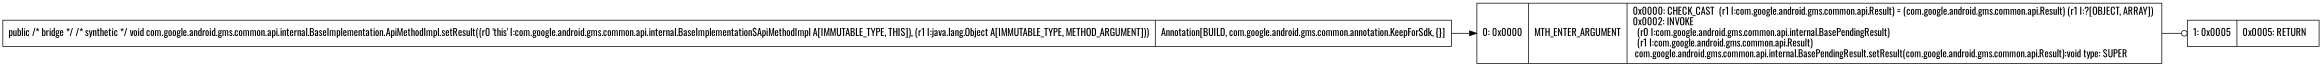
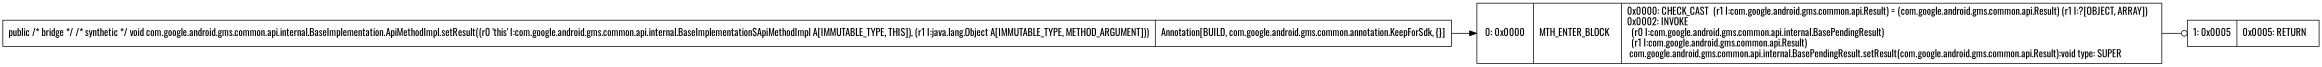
(1578, 33) -> (1575, 33)
